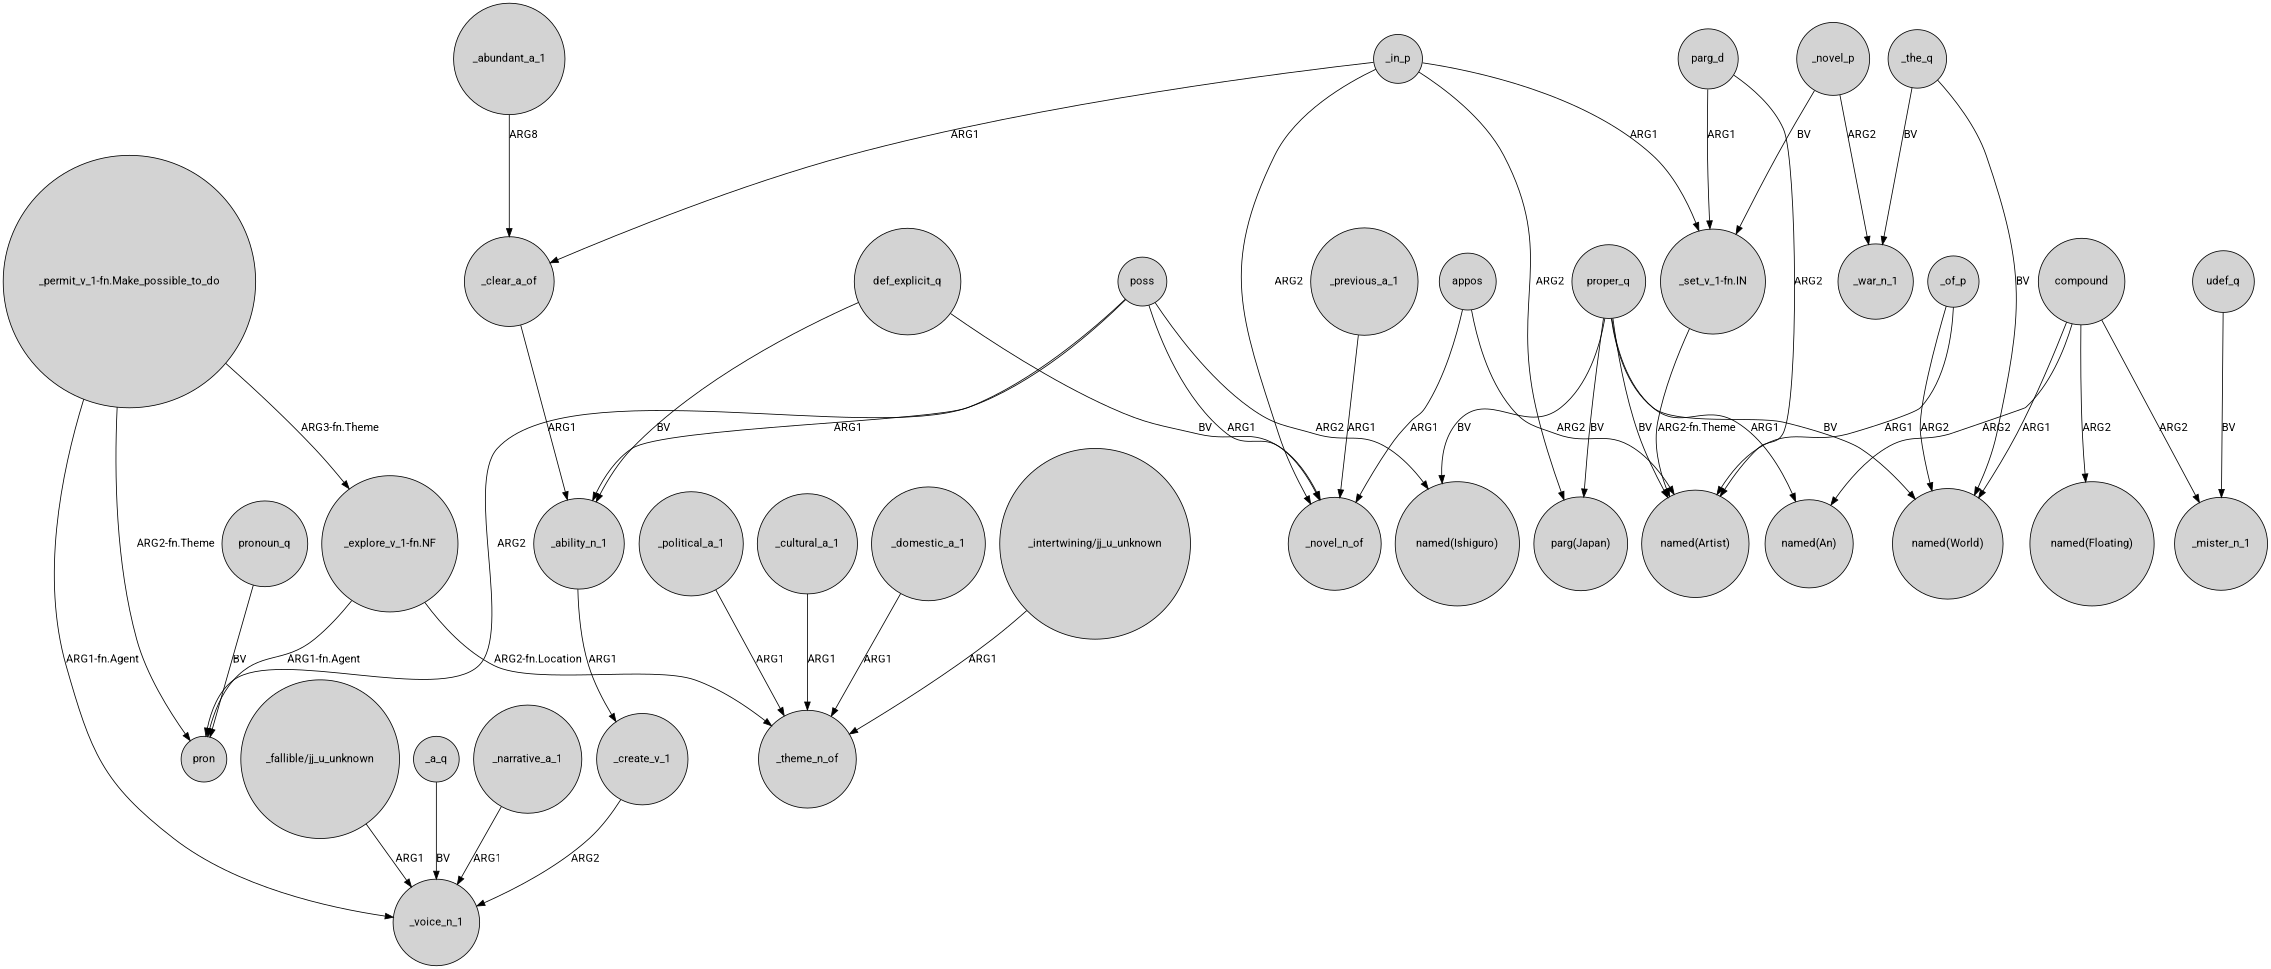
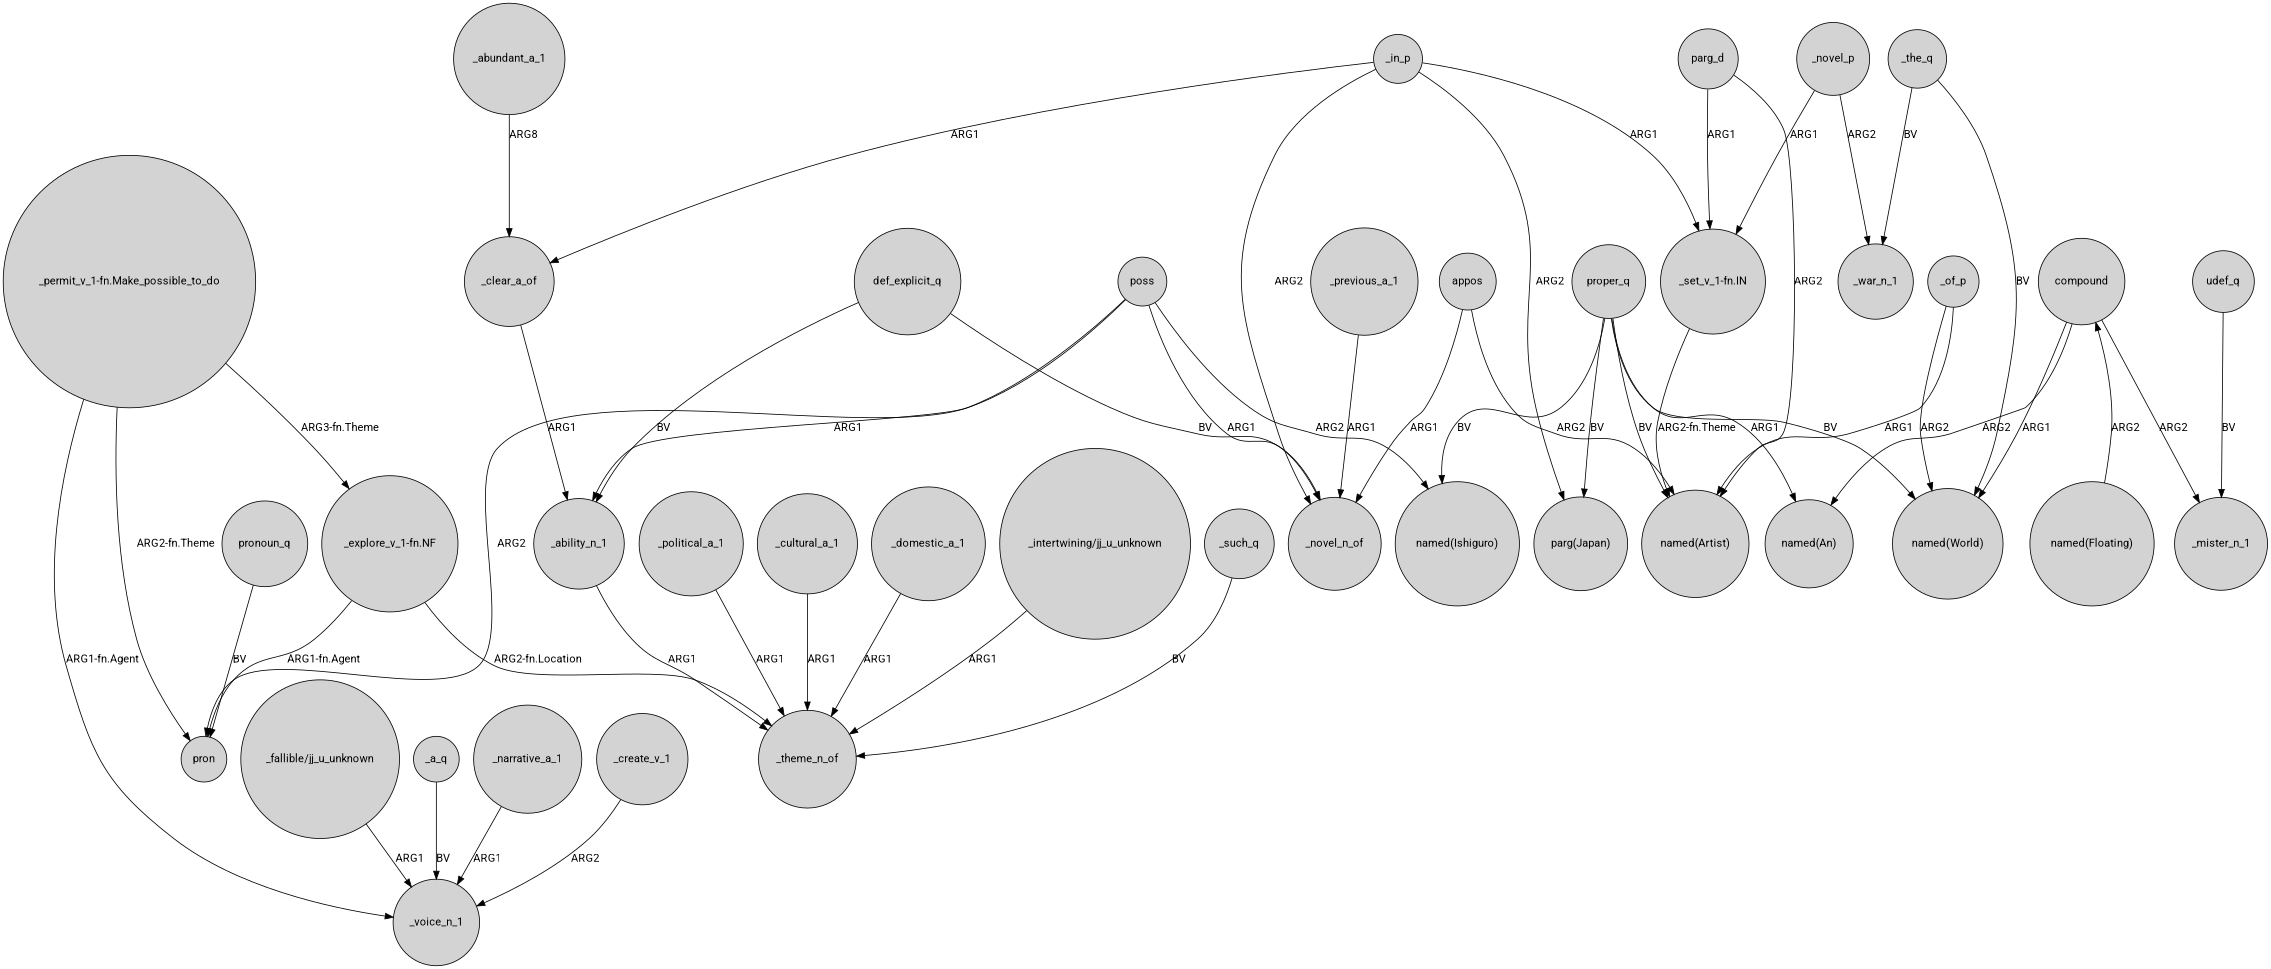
(1804, 135) -> (1804, 135)
(2081, 399) -> (2112, 406)
none -> (1239, 544)
(586, 654) -> (669, 665)
